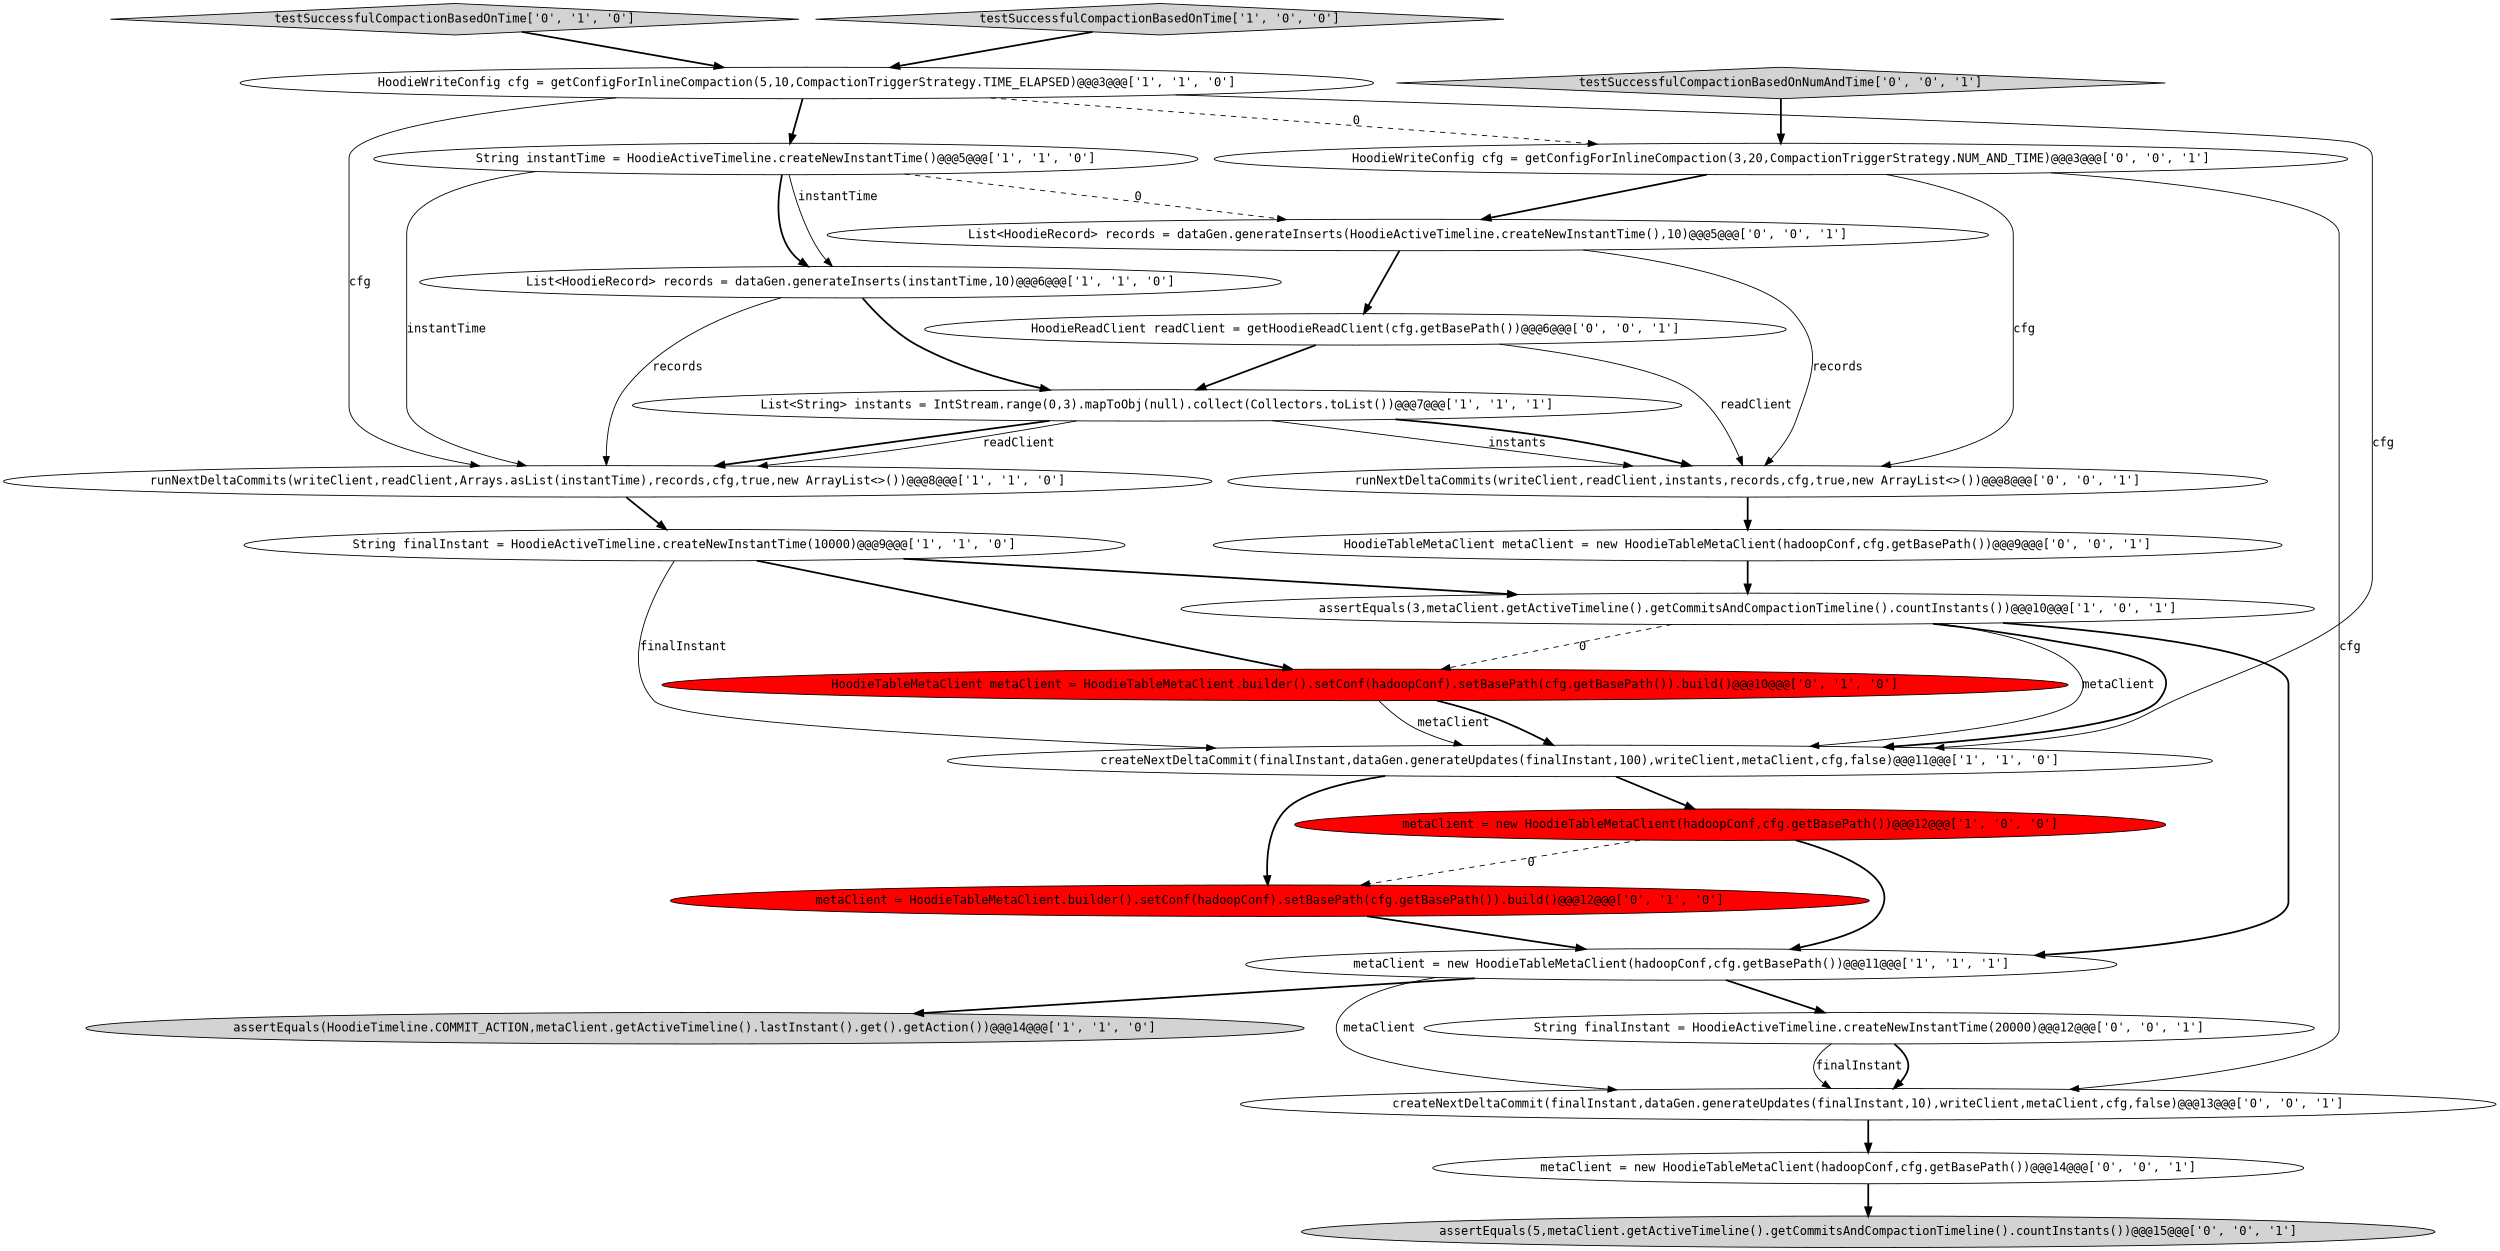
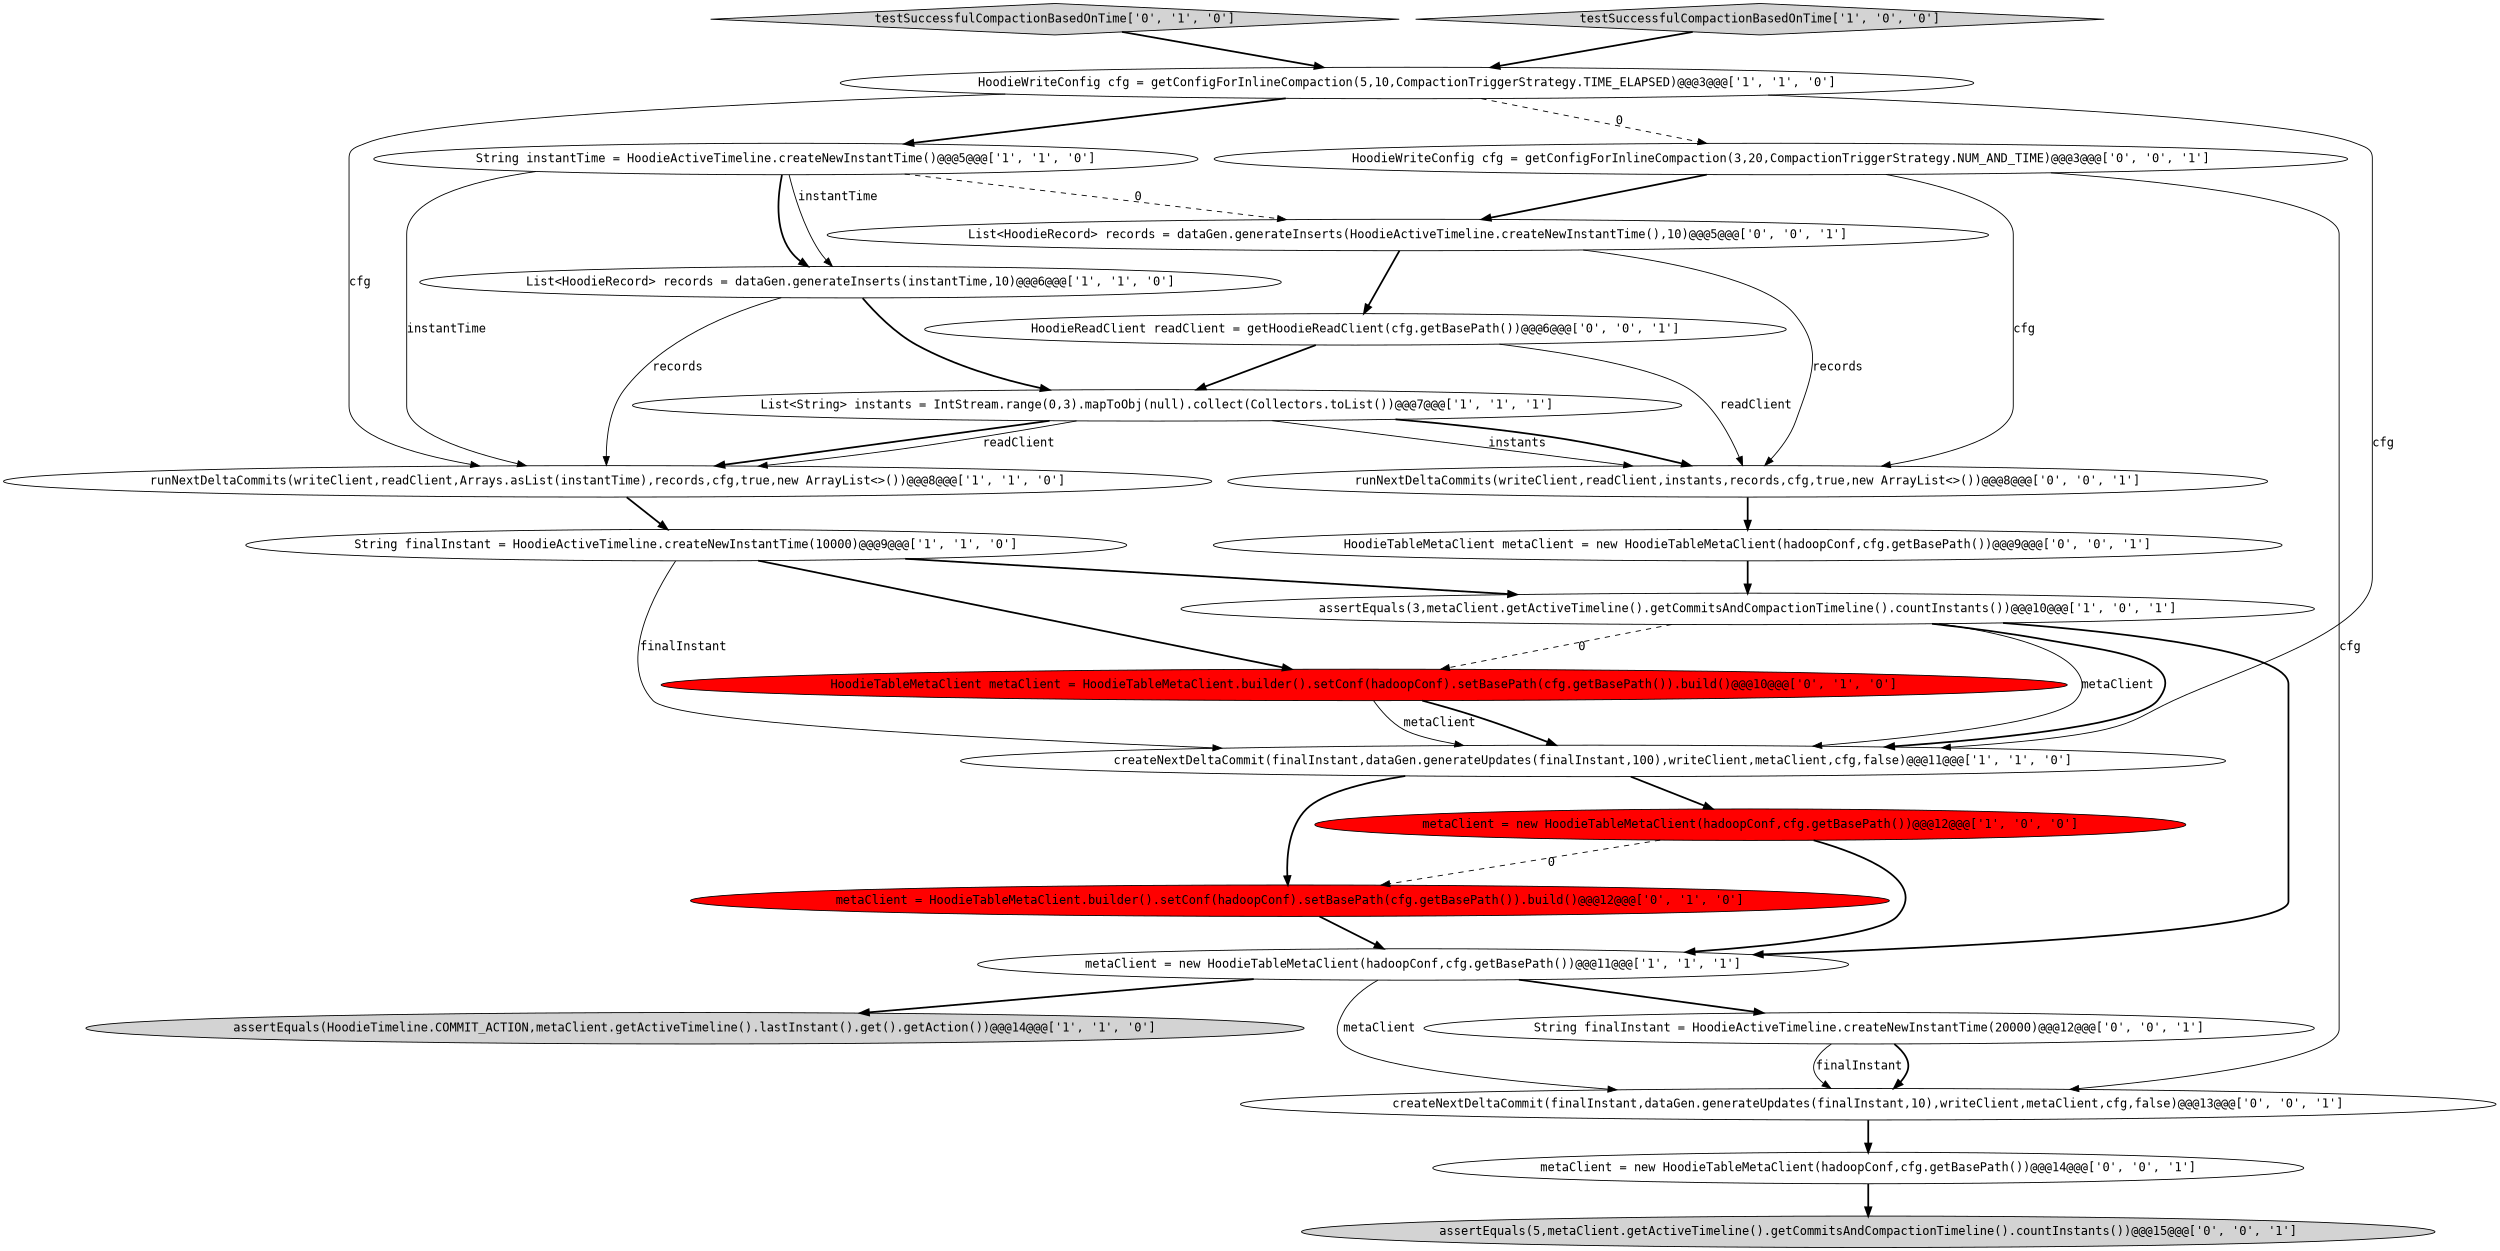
(1781, 83) -> none
